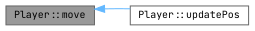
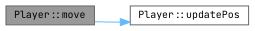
(117, 9) -> (107, 22)
